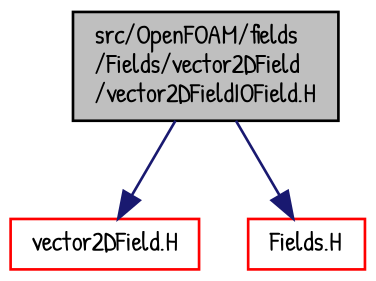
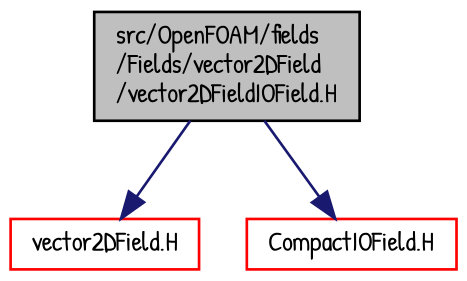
(307, 244) -> (352, 244)
